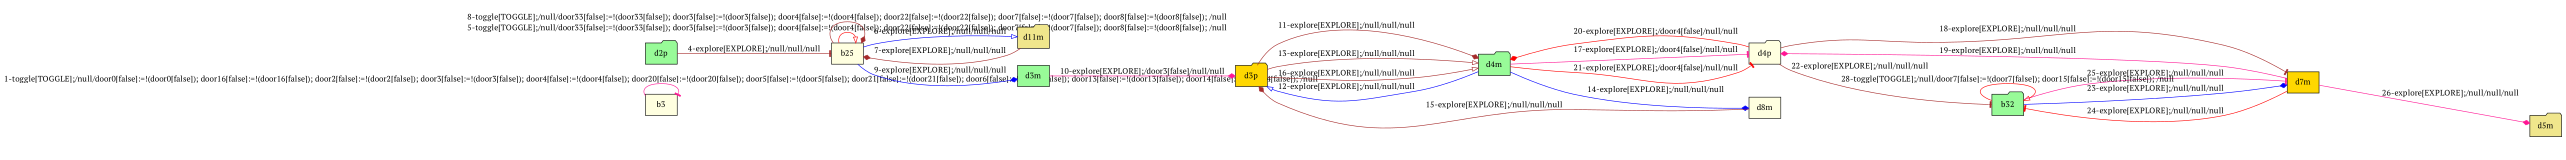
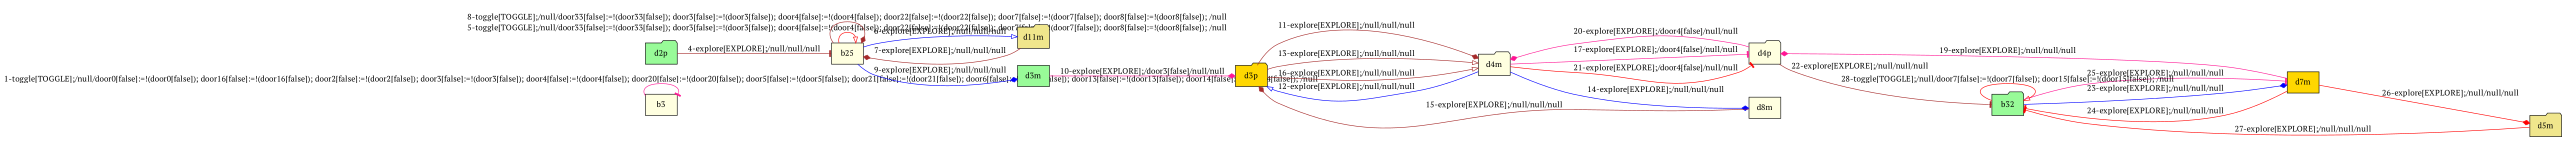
(1633, 37) -> (1633, 37)
(2036, 37) -> none
(1494, 65) -> (1494, 65)
(2421, 104) -> (2421, 104)
none -> (2277, 135)
